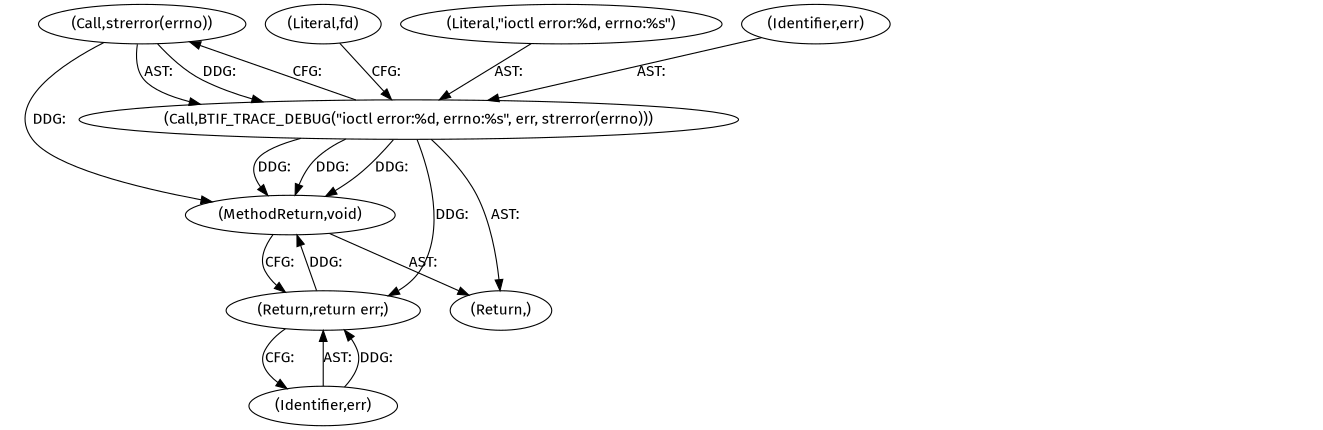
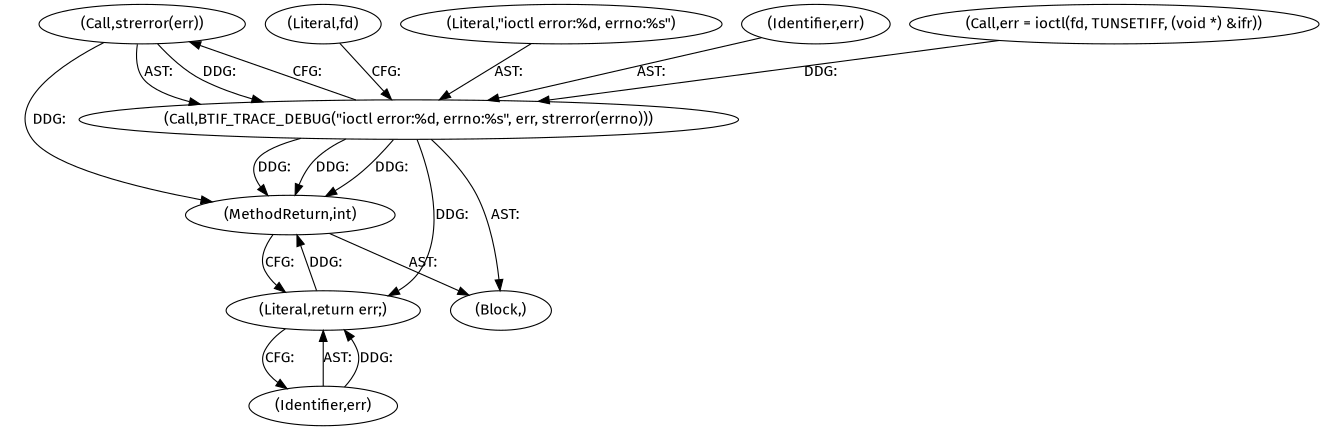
(142, 24) -> (142, 24)
none -> (1114, 24)
(290, 215) -> (290, 215)
(323, 311) -> (323, 311)
(501, 311) -> (501, 311)
